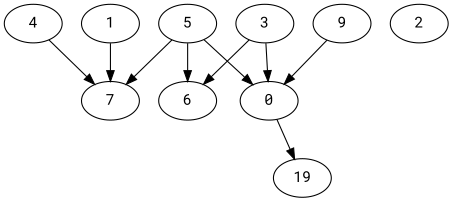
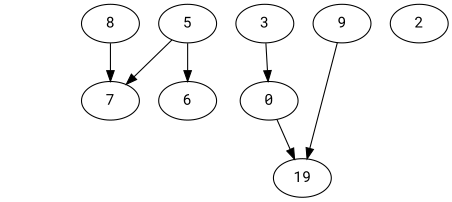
(33, 24) -> none
(110, 24) -> (110, 24)
(232, 56) -> none
(222, 57) -> none
(309, 58) -> (324, 96)
